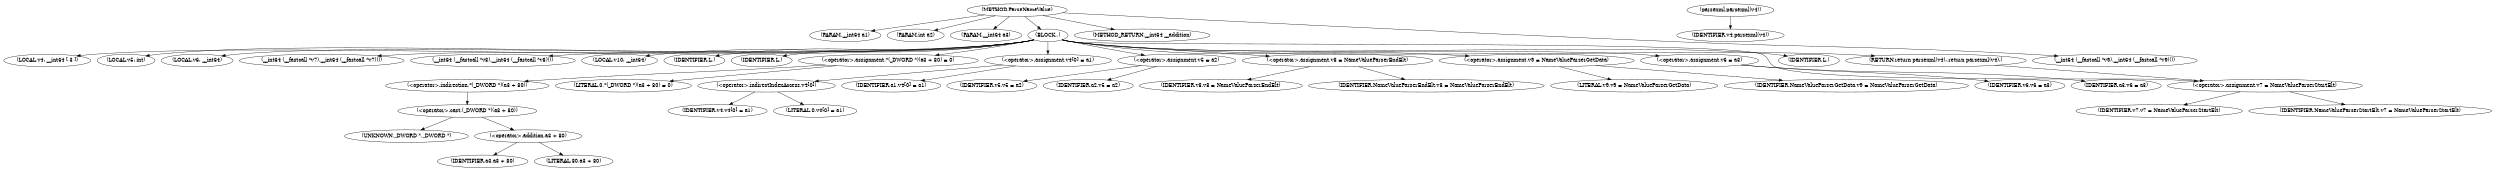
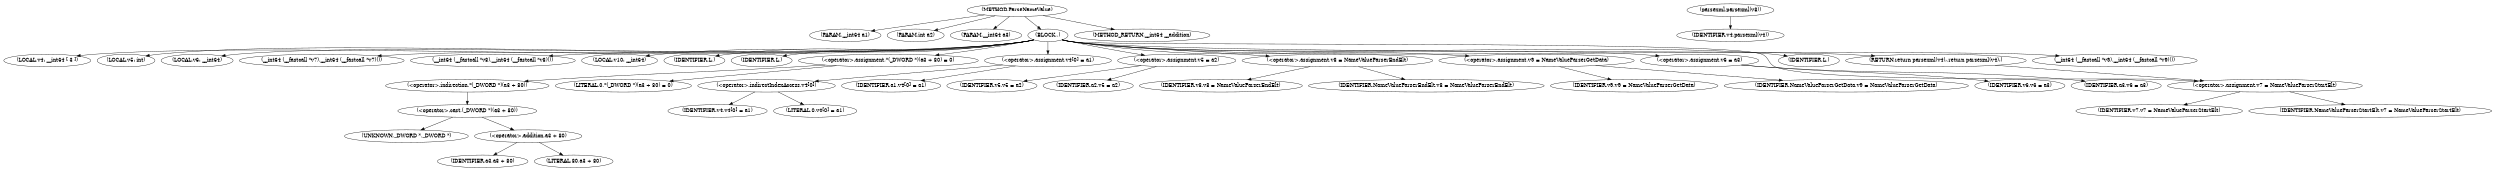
(1730, 10) -> (1730, 10)
(1558, 37) -> (1559, 52)
(1634, 86) -> (1634, 86)
